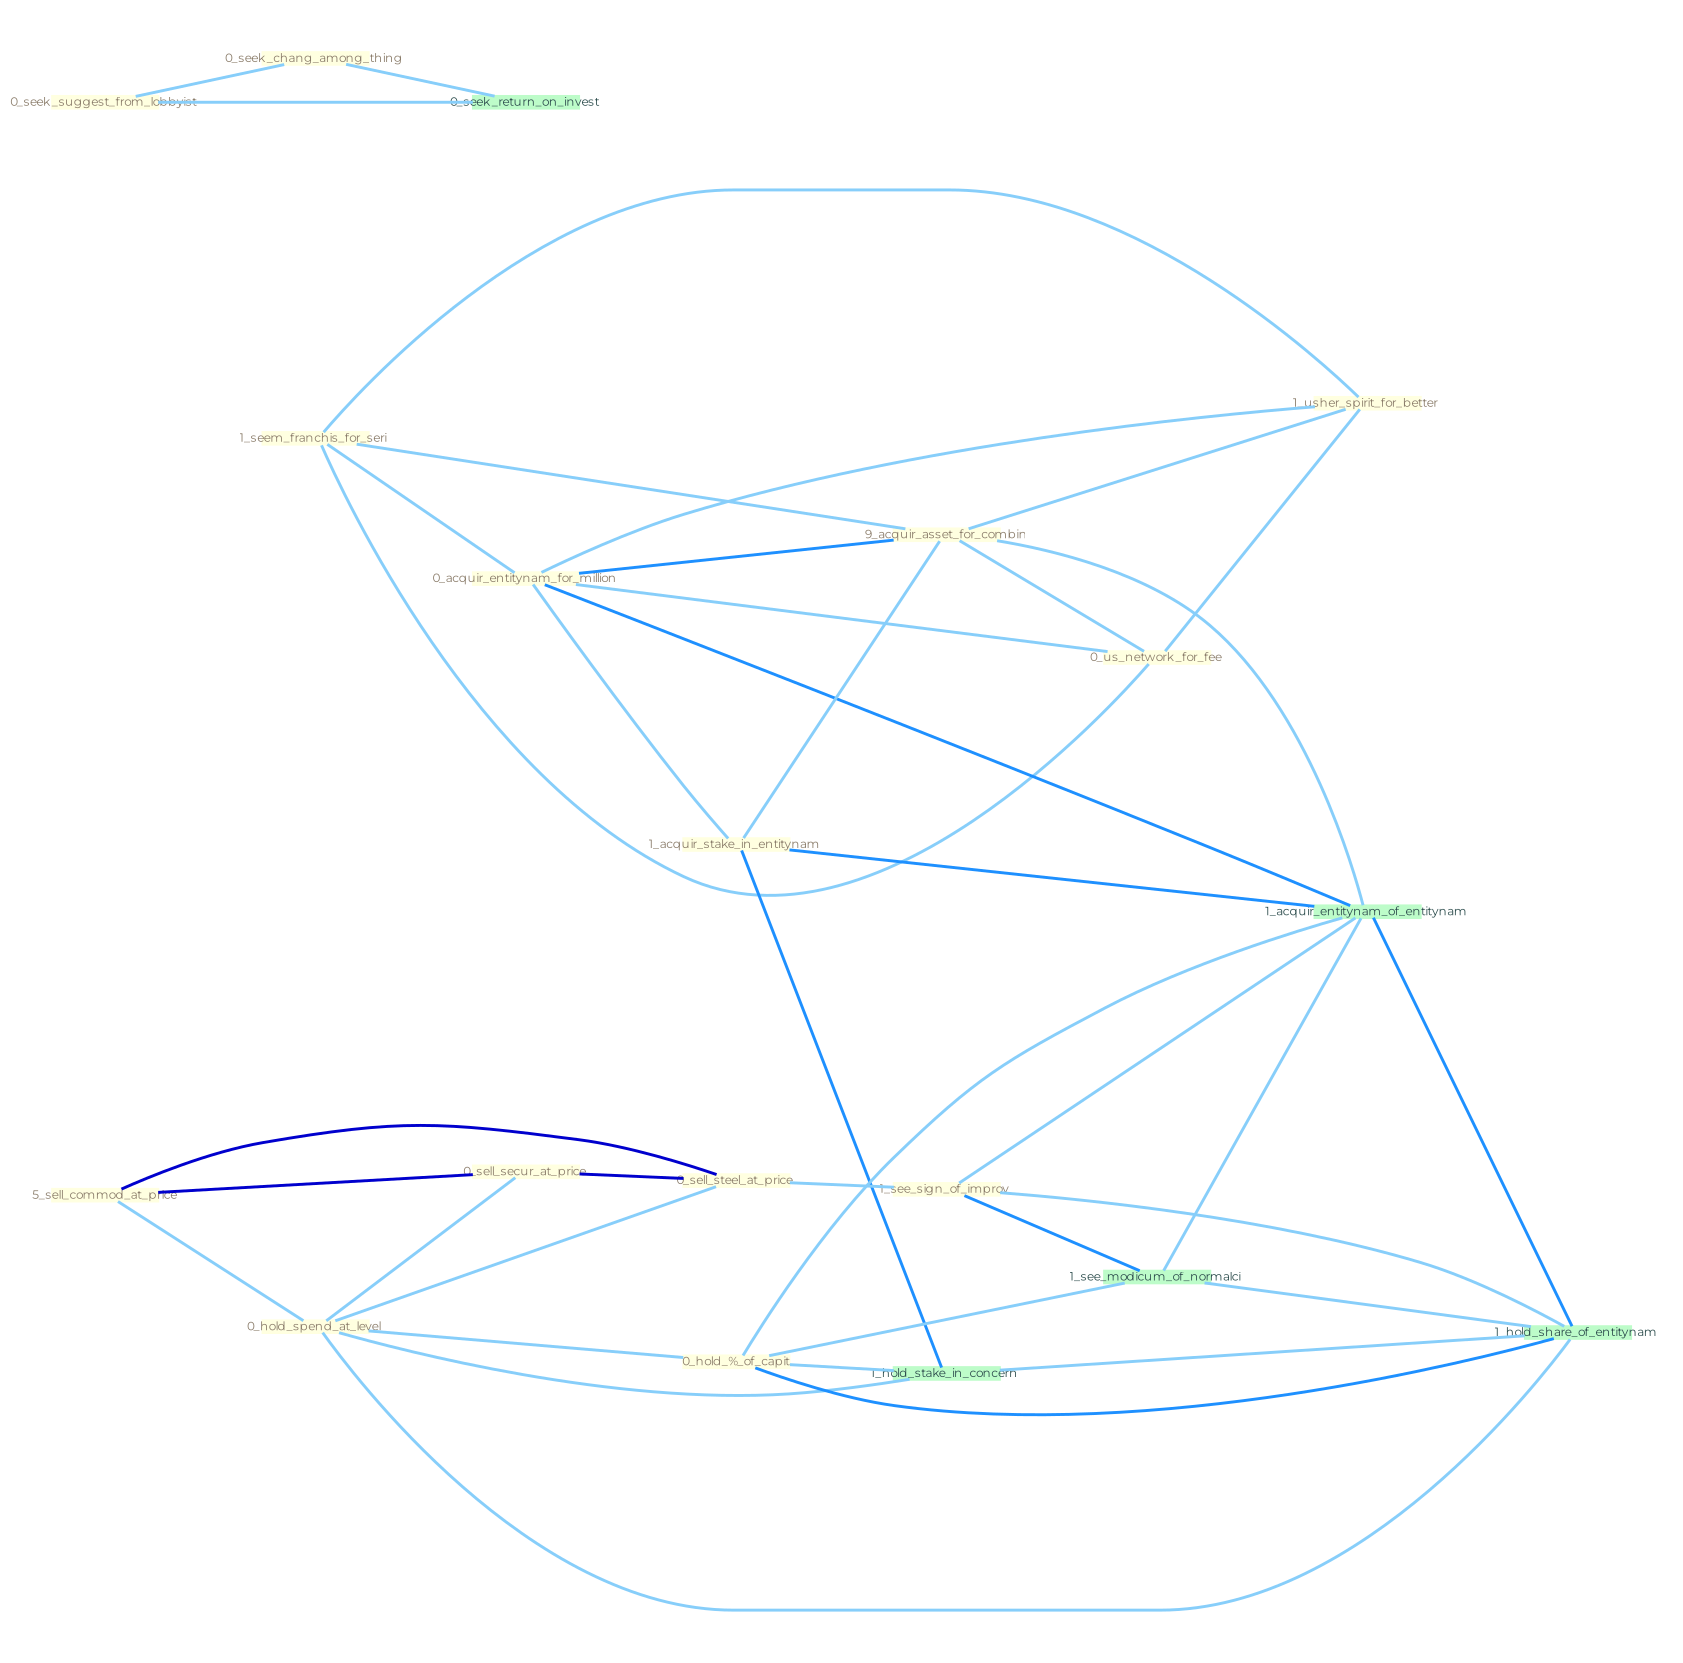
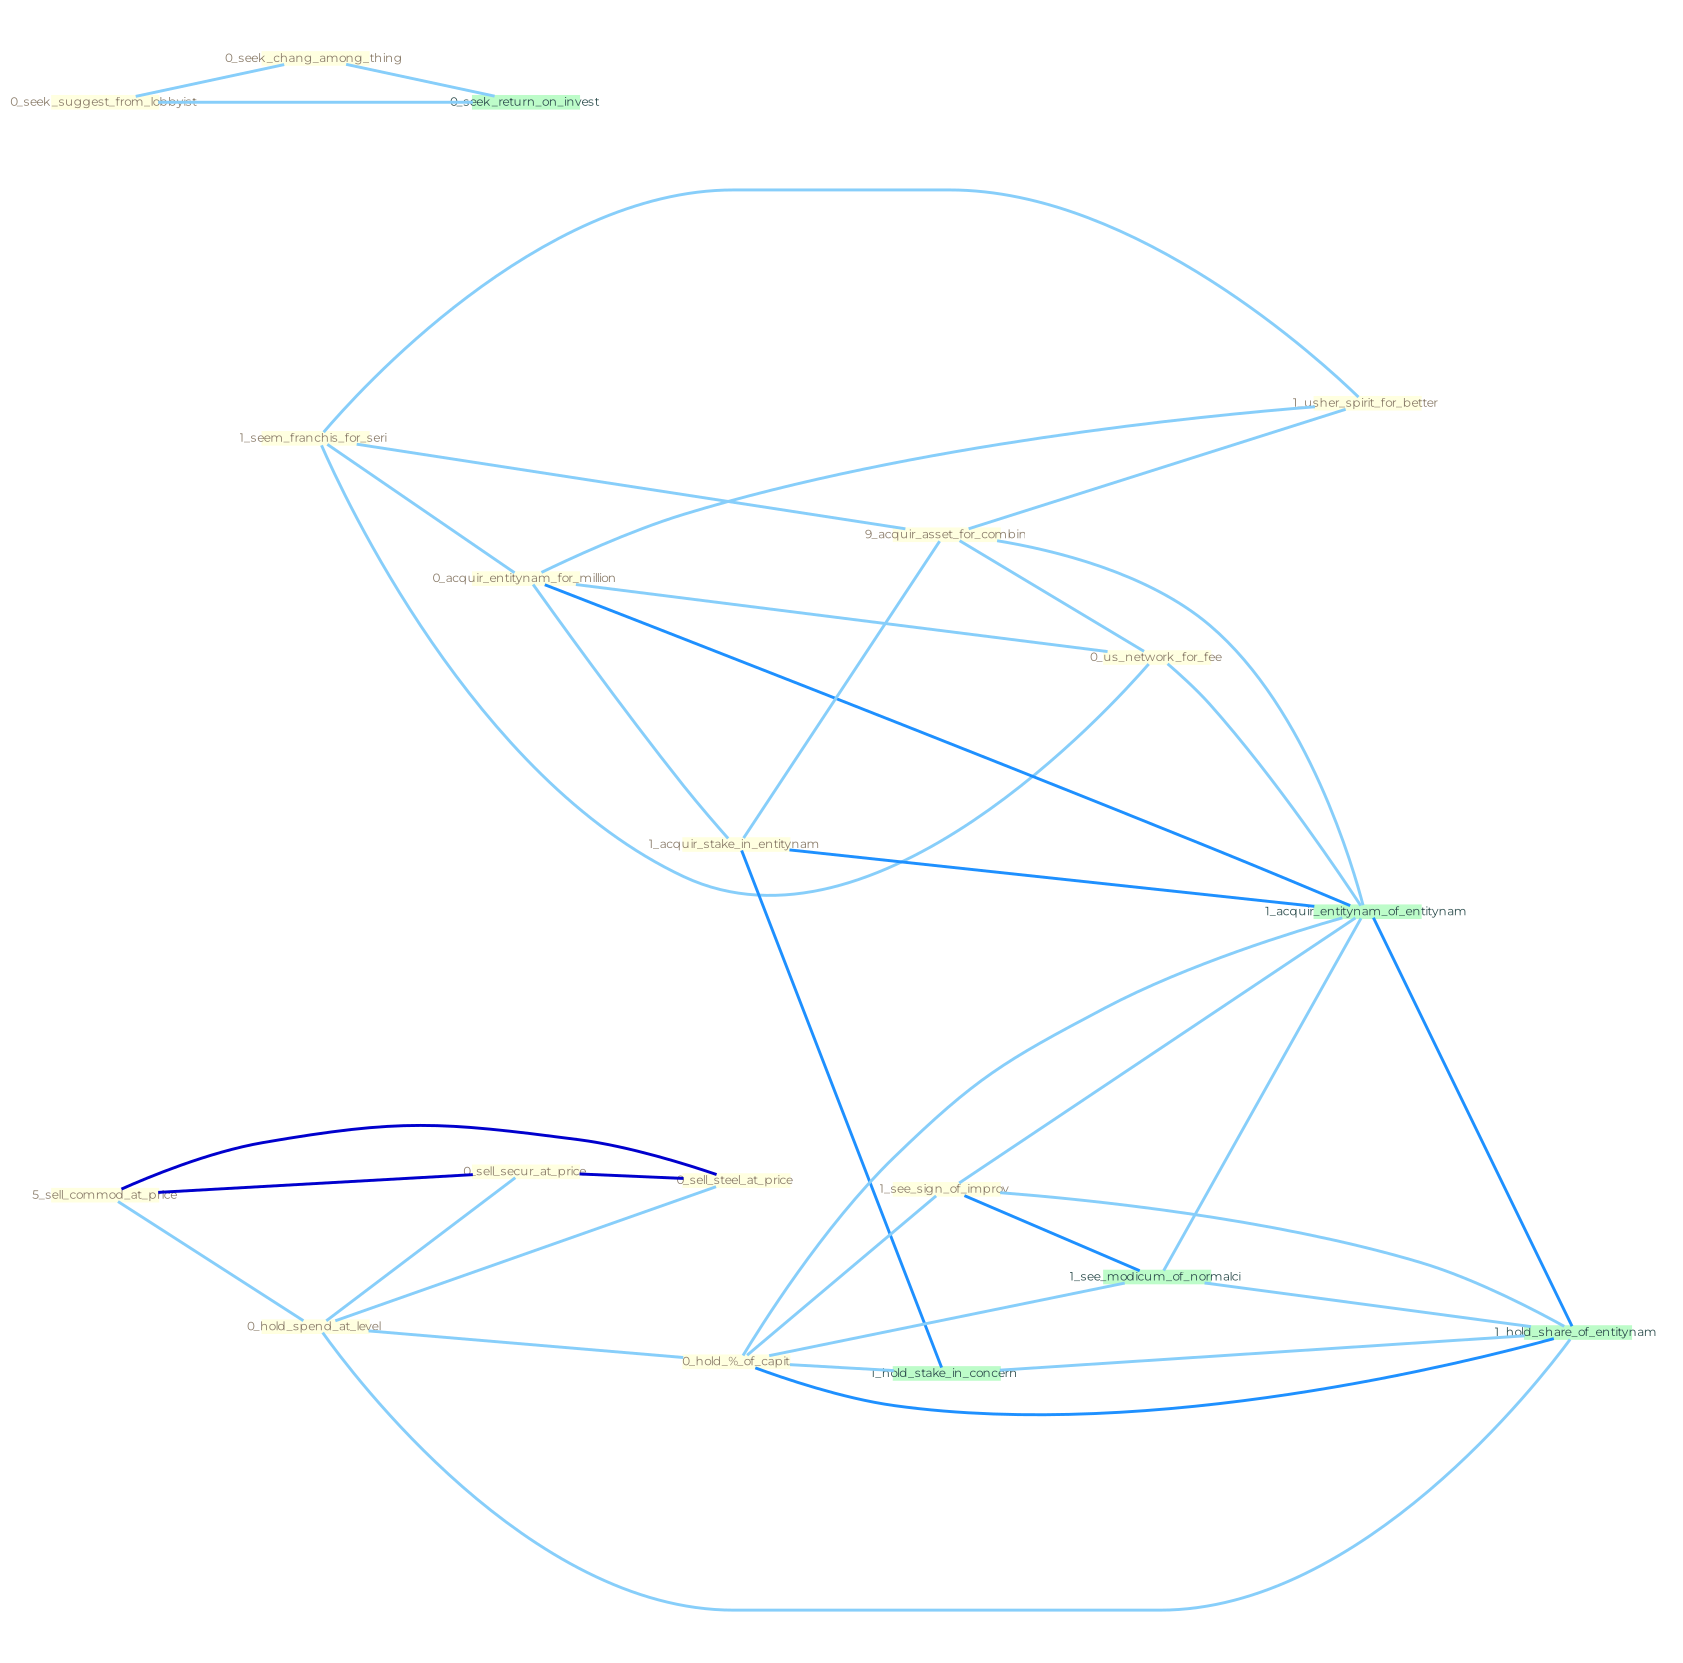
(1262, 530) -> (1271, 779)
(736, 557) -> none
(842, 1185) -> (842, 1276)
(622, 1388) -> none
